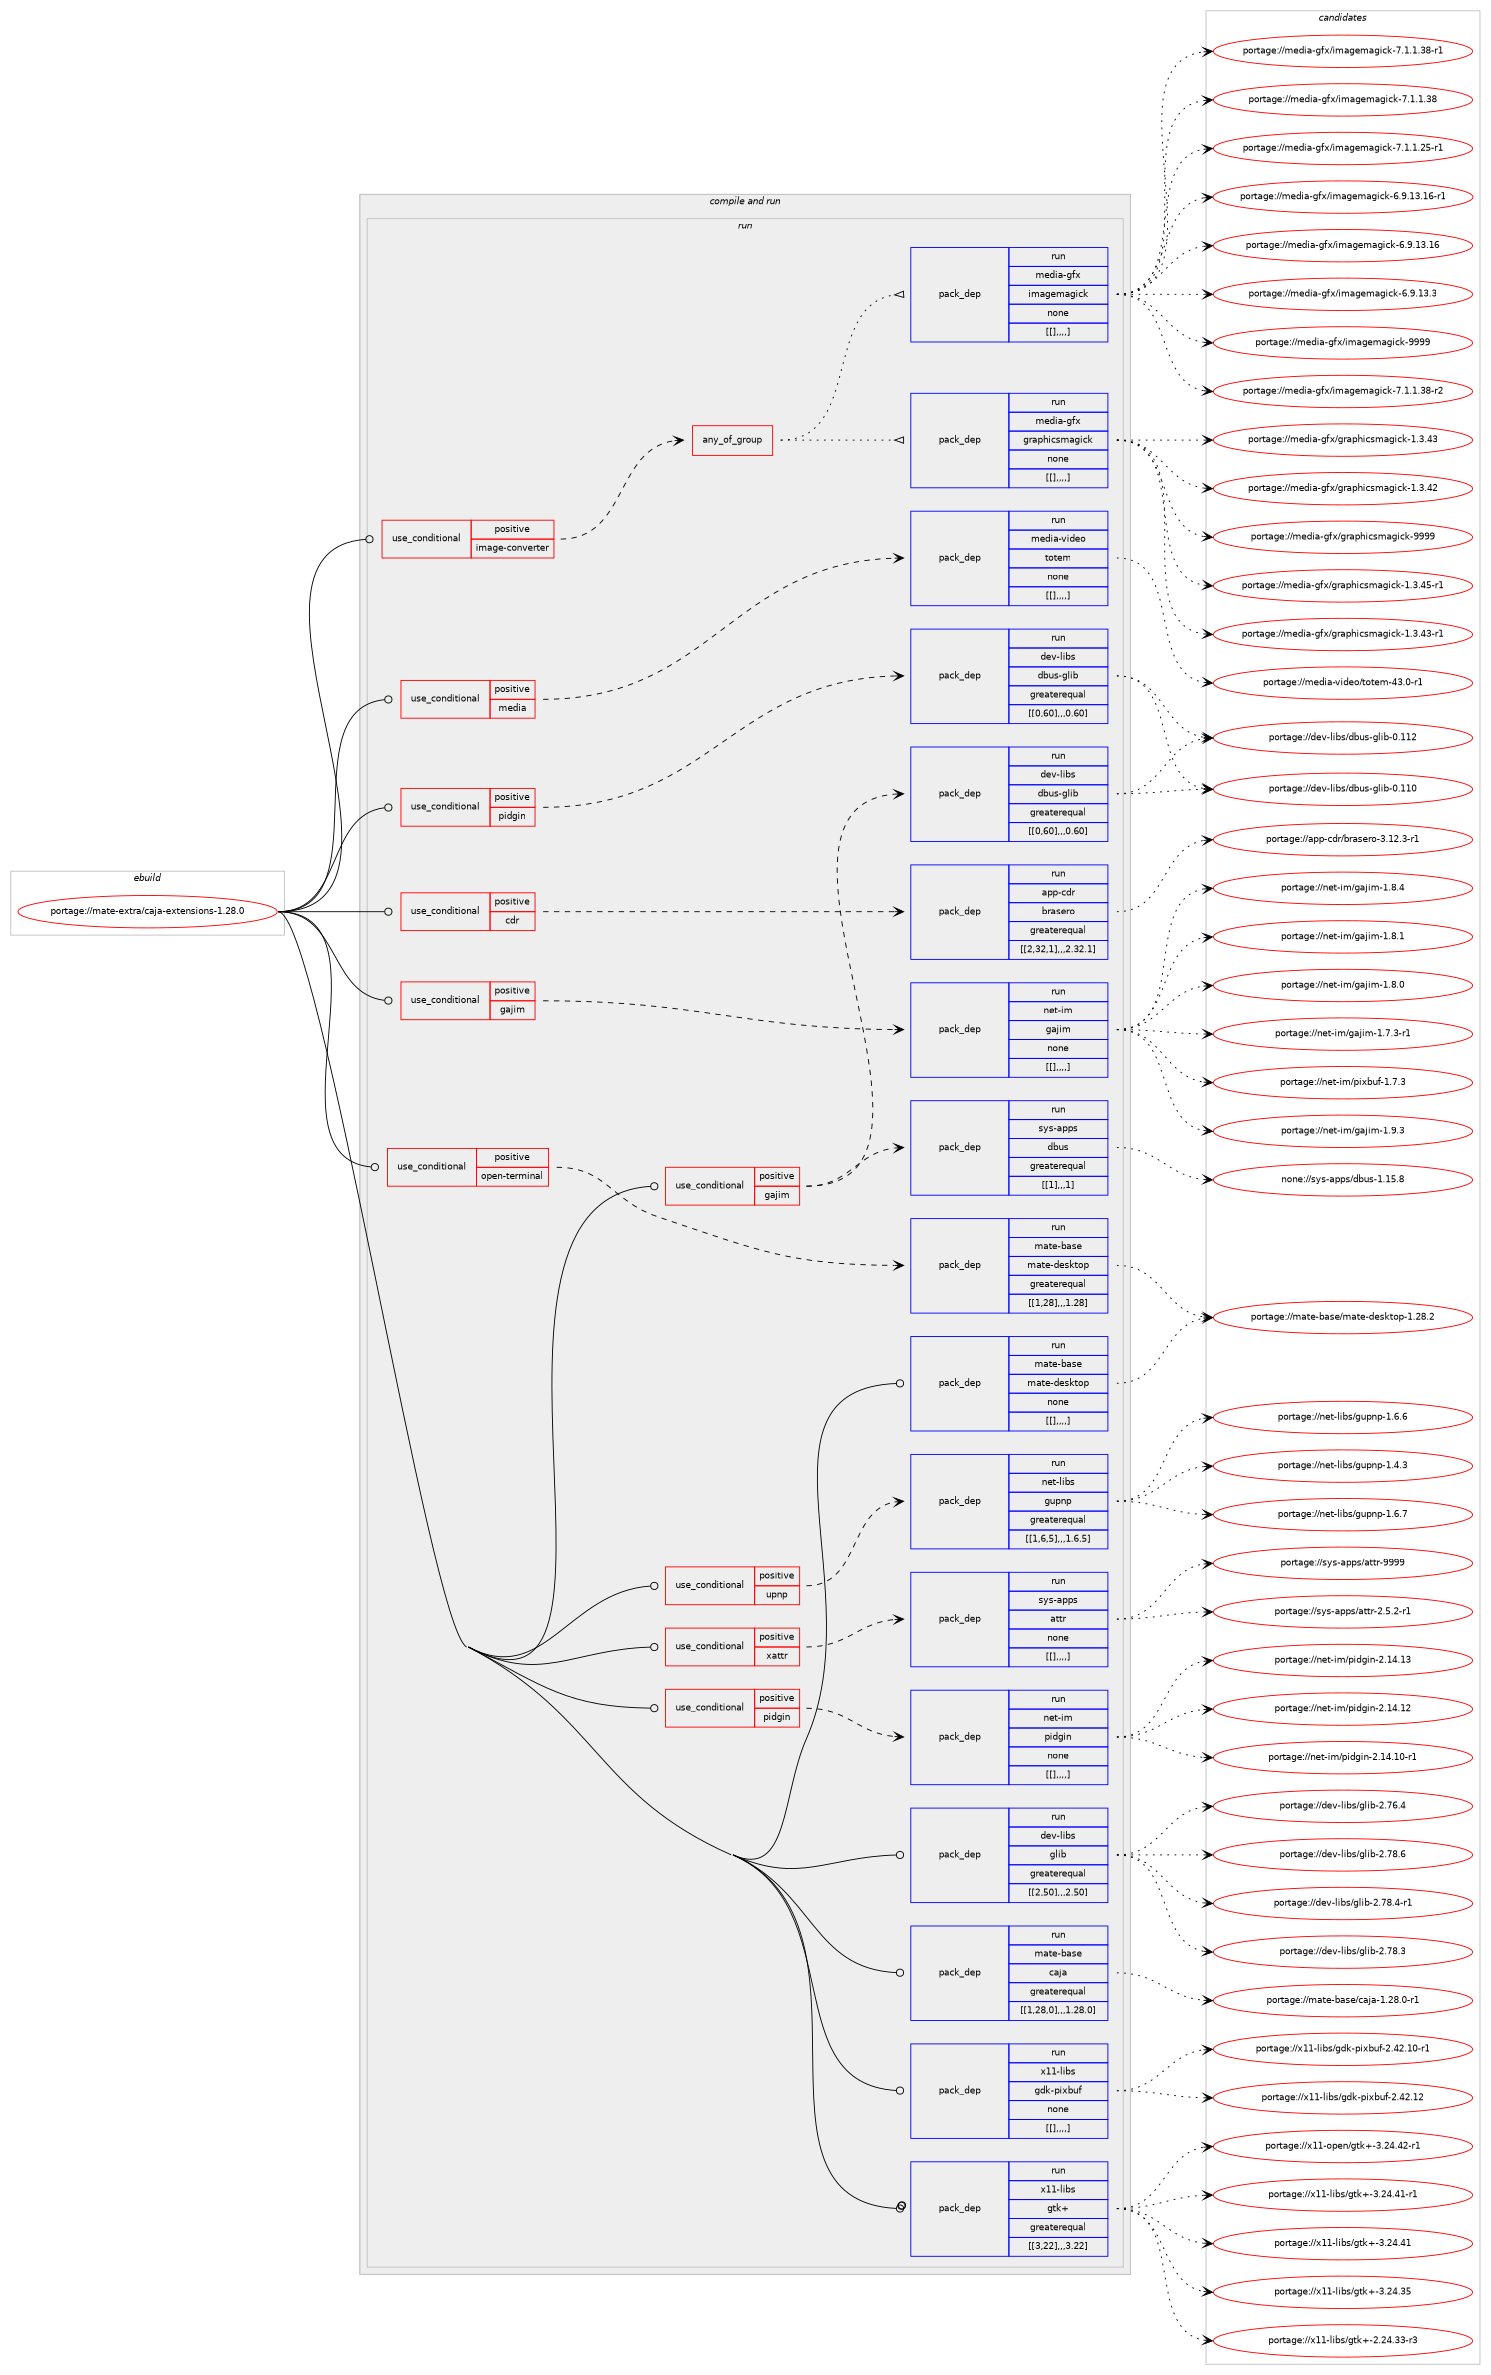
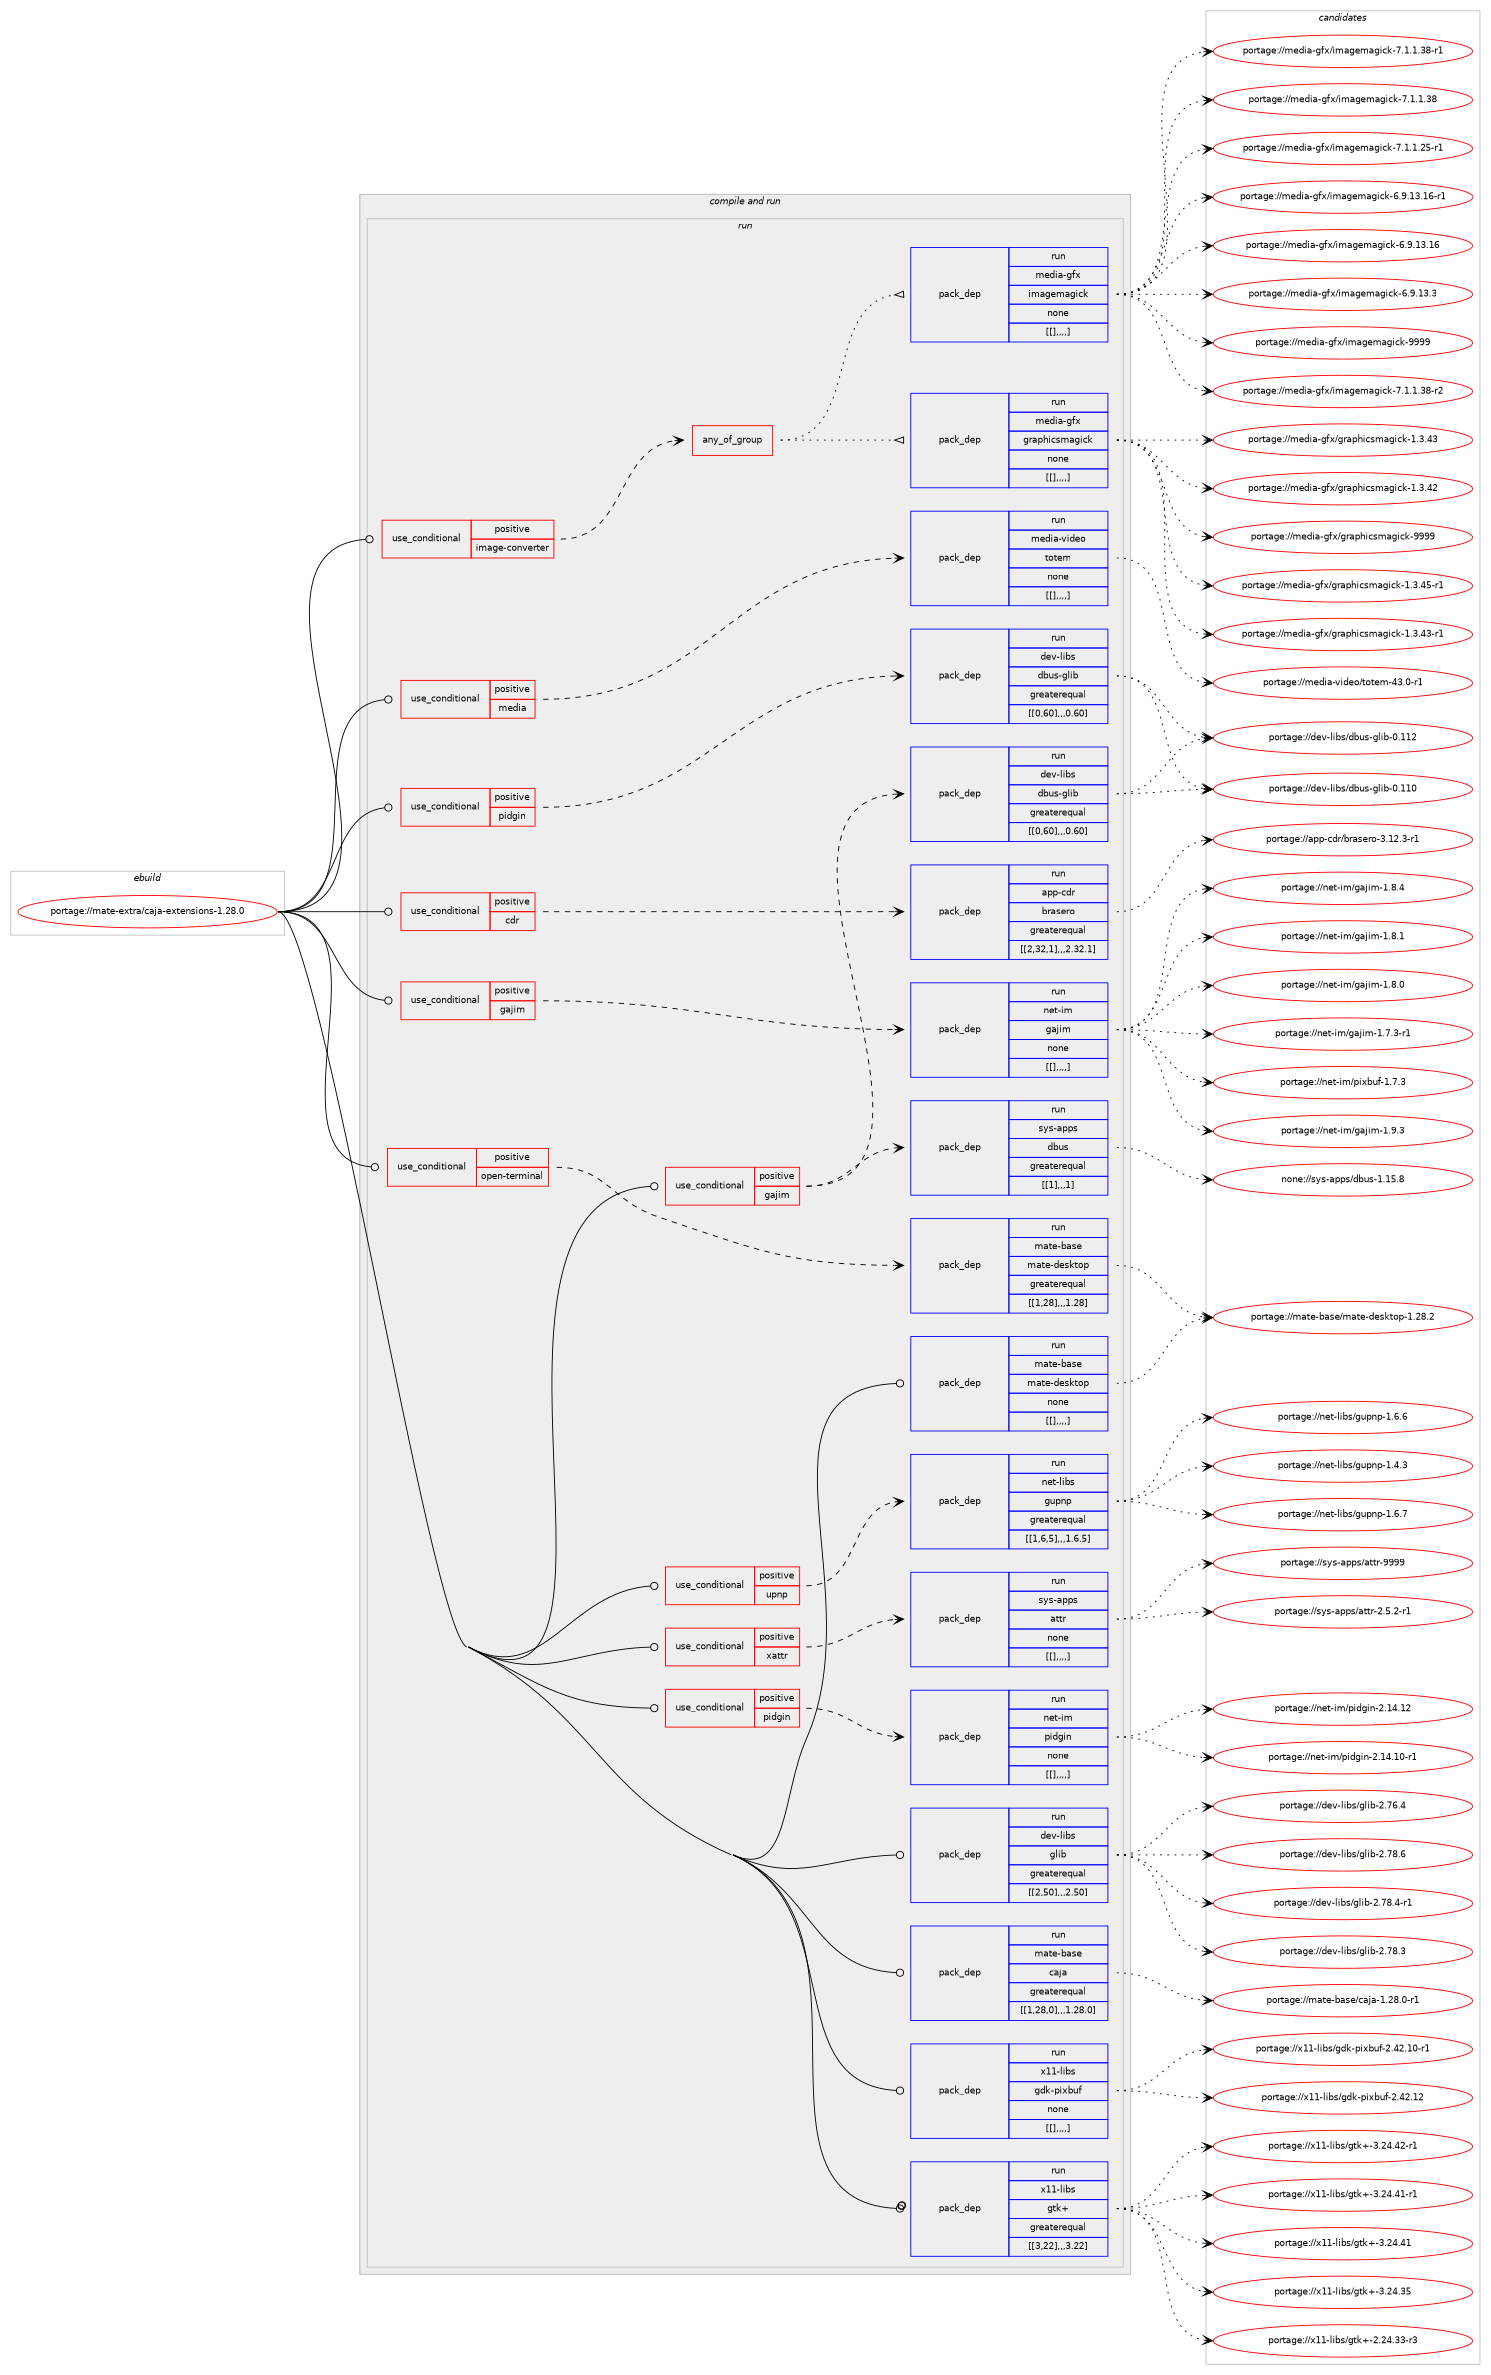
(1343, 1660) -> none
(1343, 2146) -> (1343, 2146)
